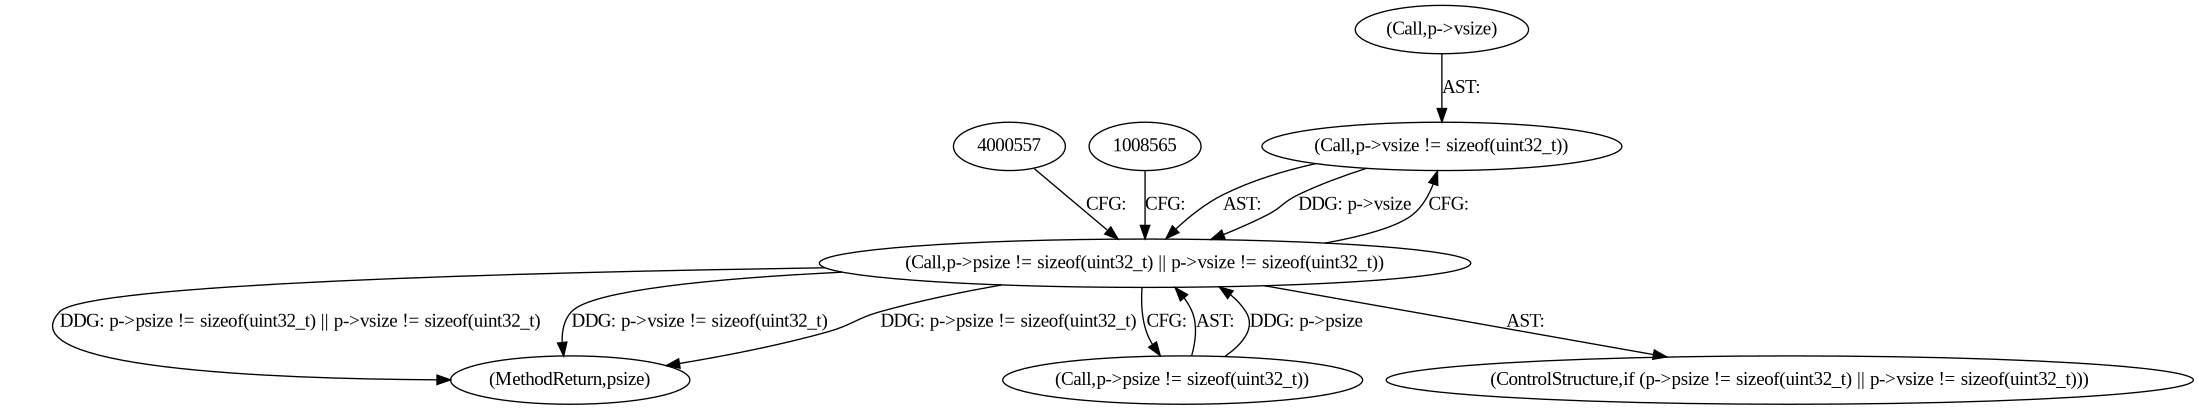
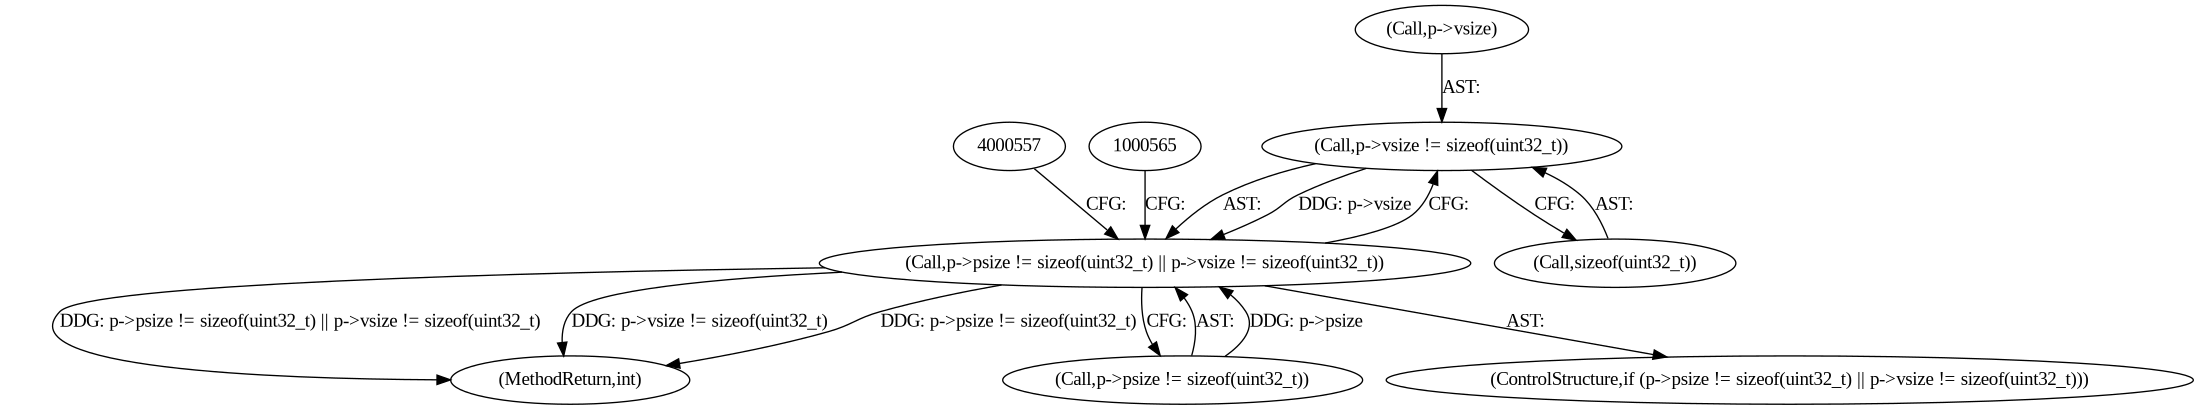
(1145, 146) -> (1145, 146)
none -> (1615, 263)
(570, 380) -> (570, 380)
